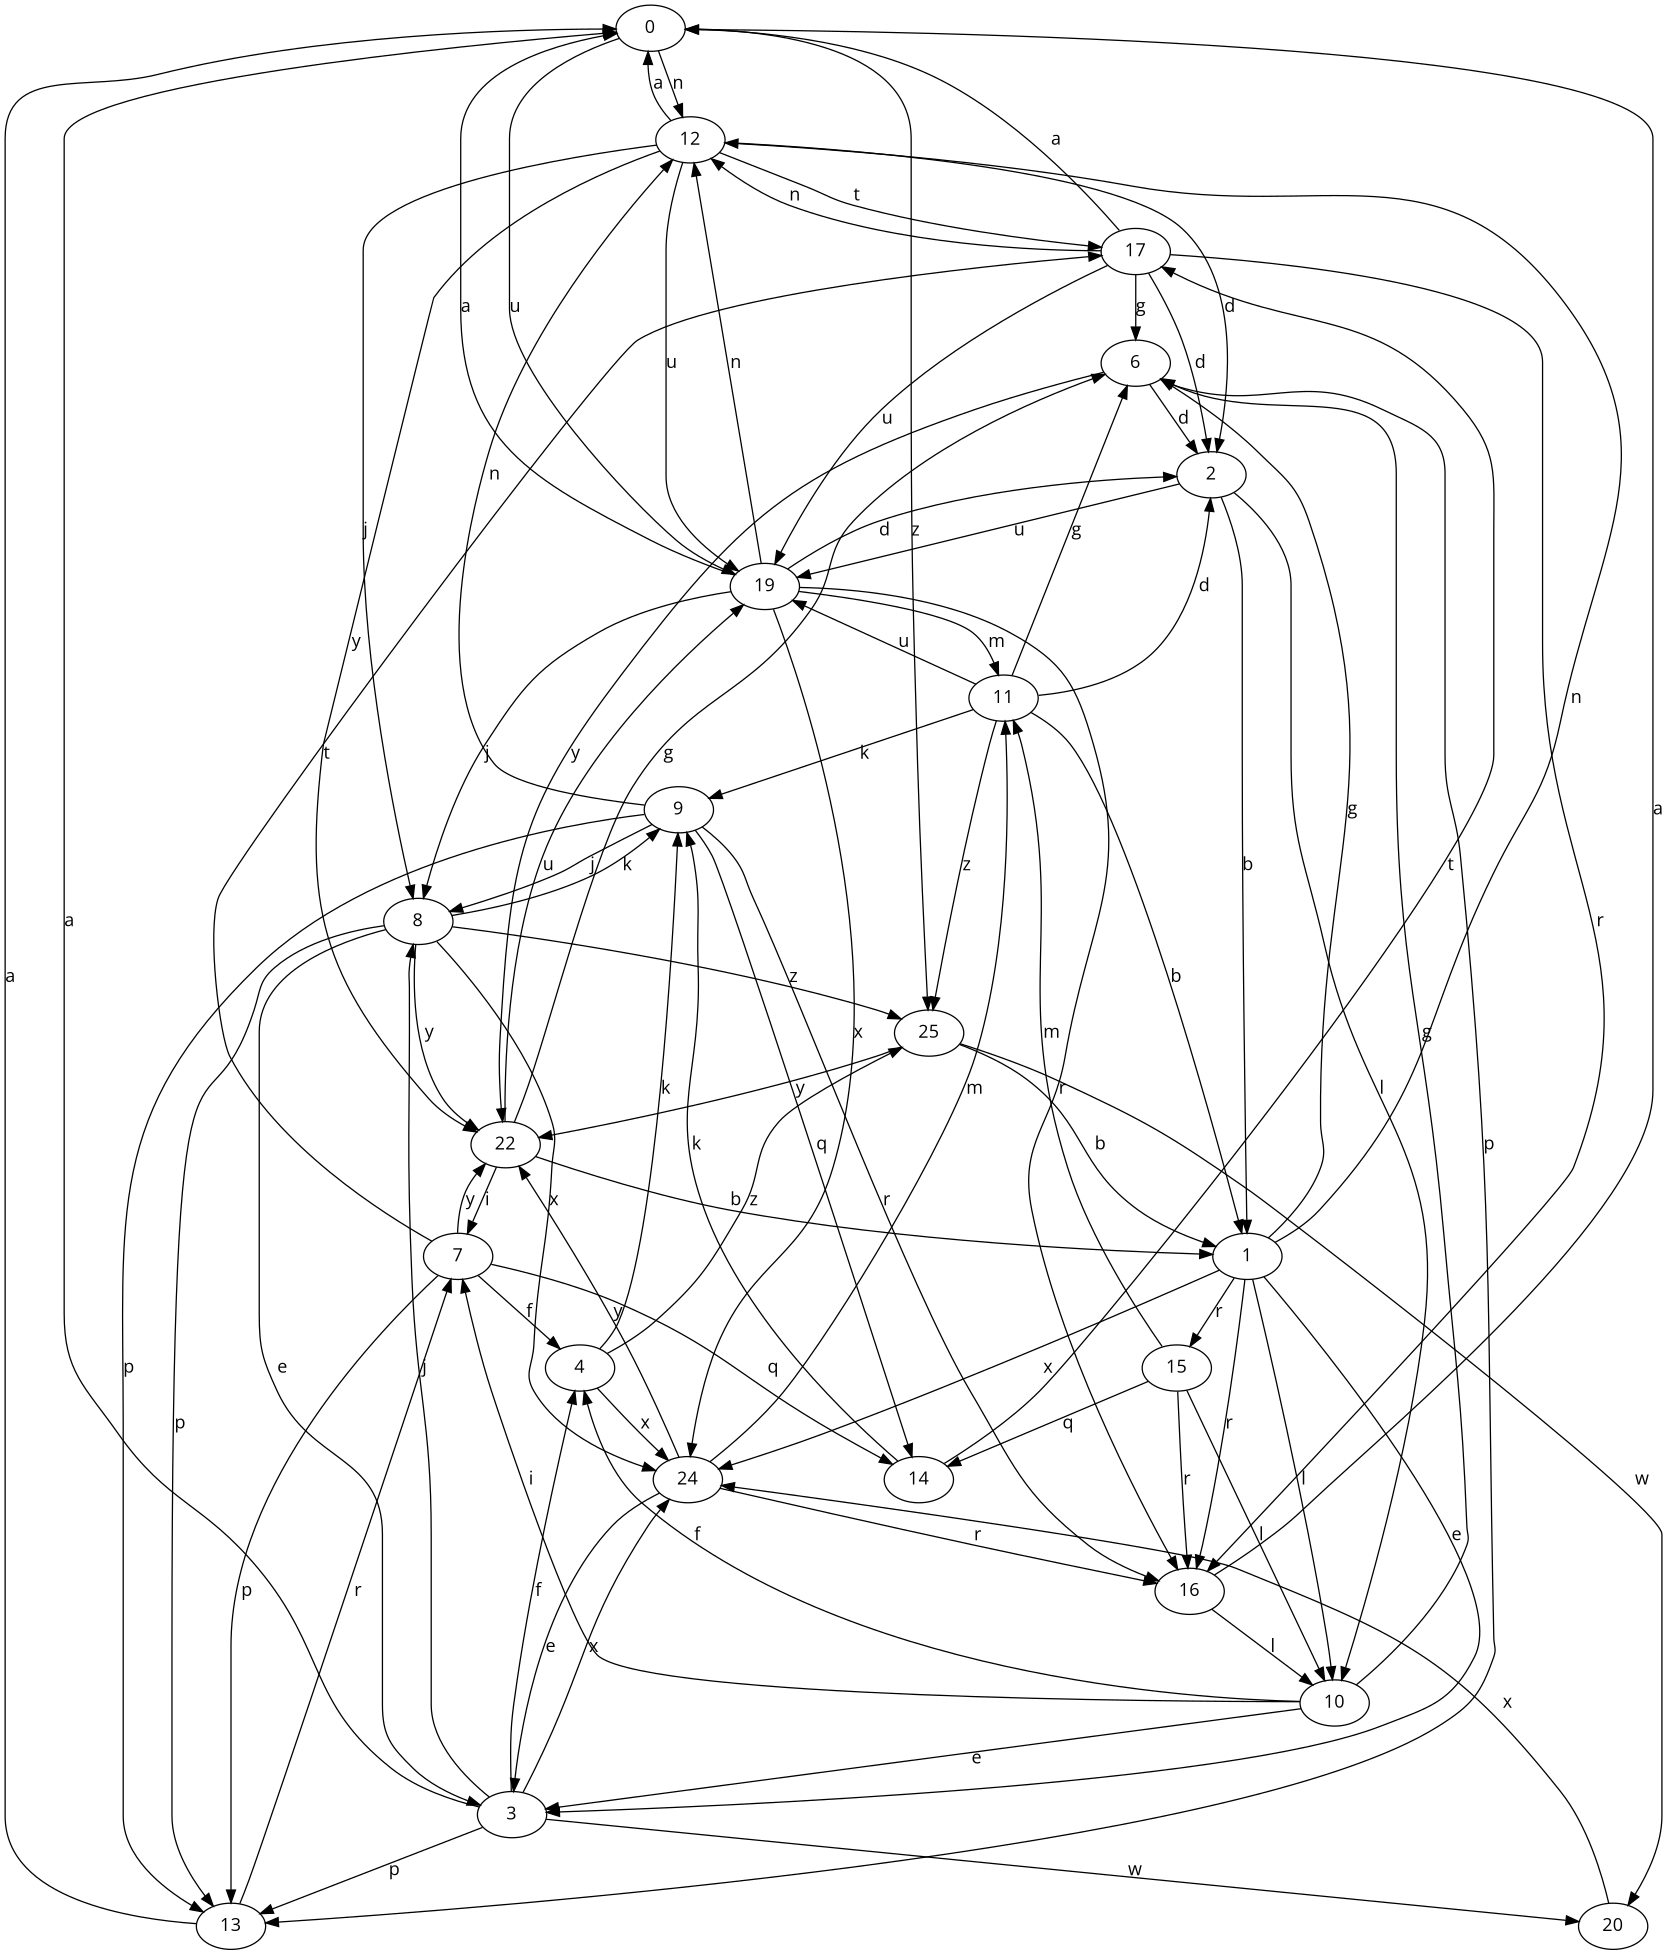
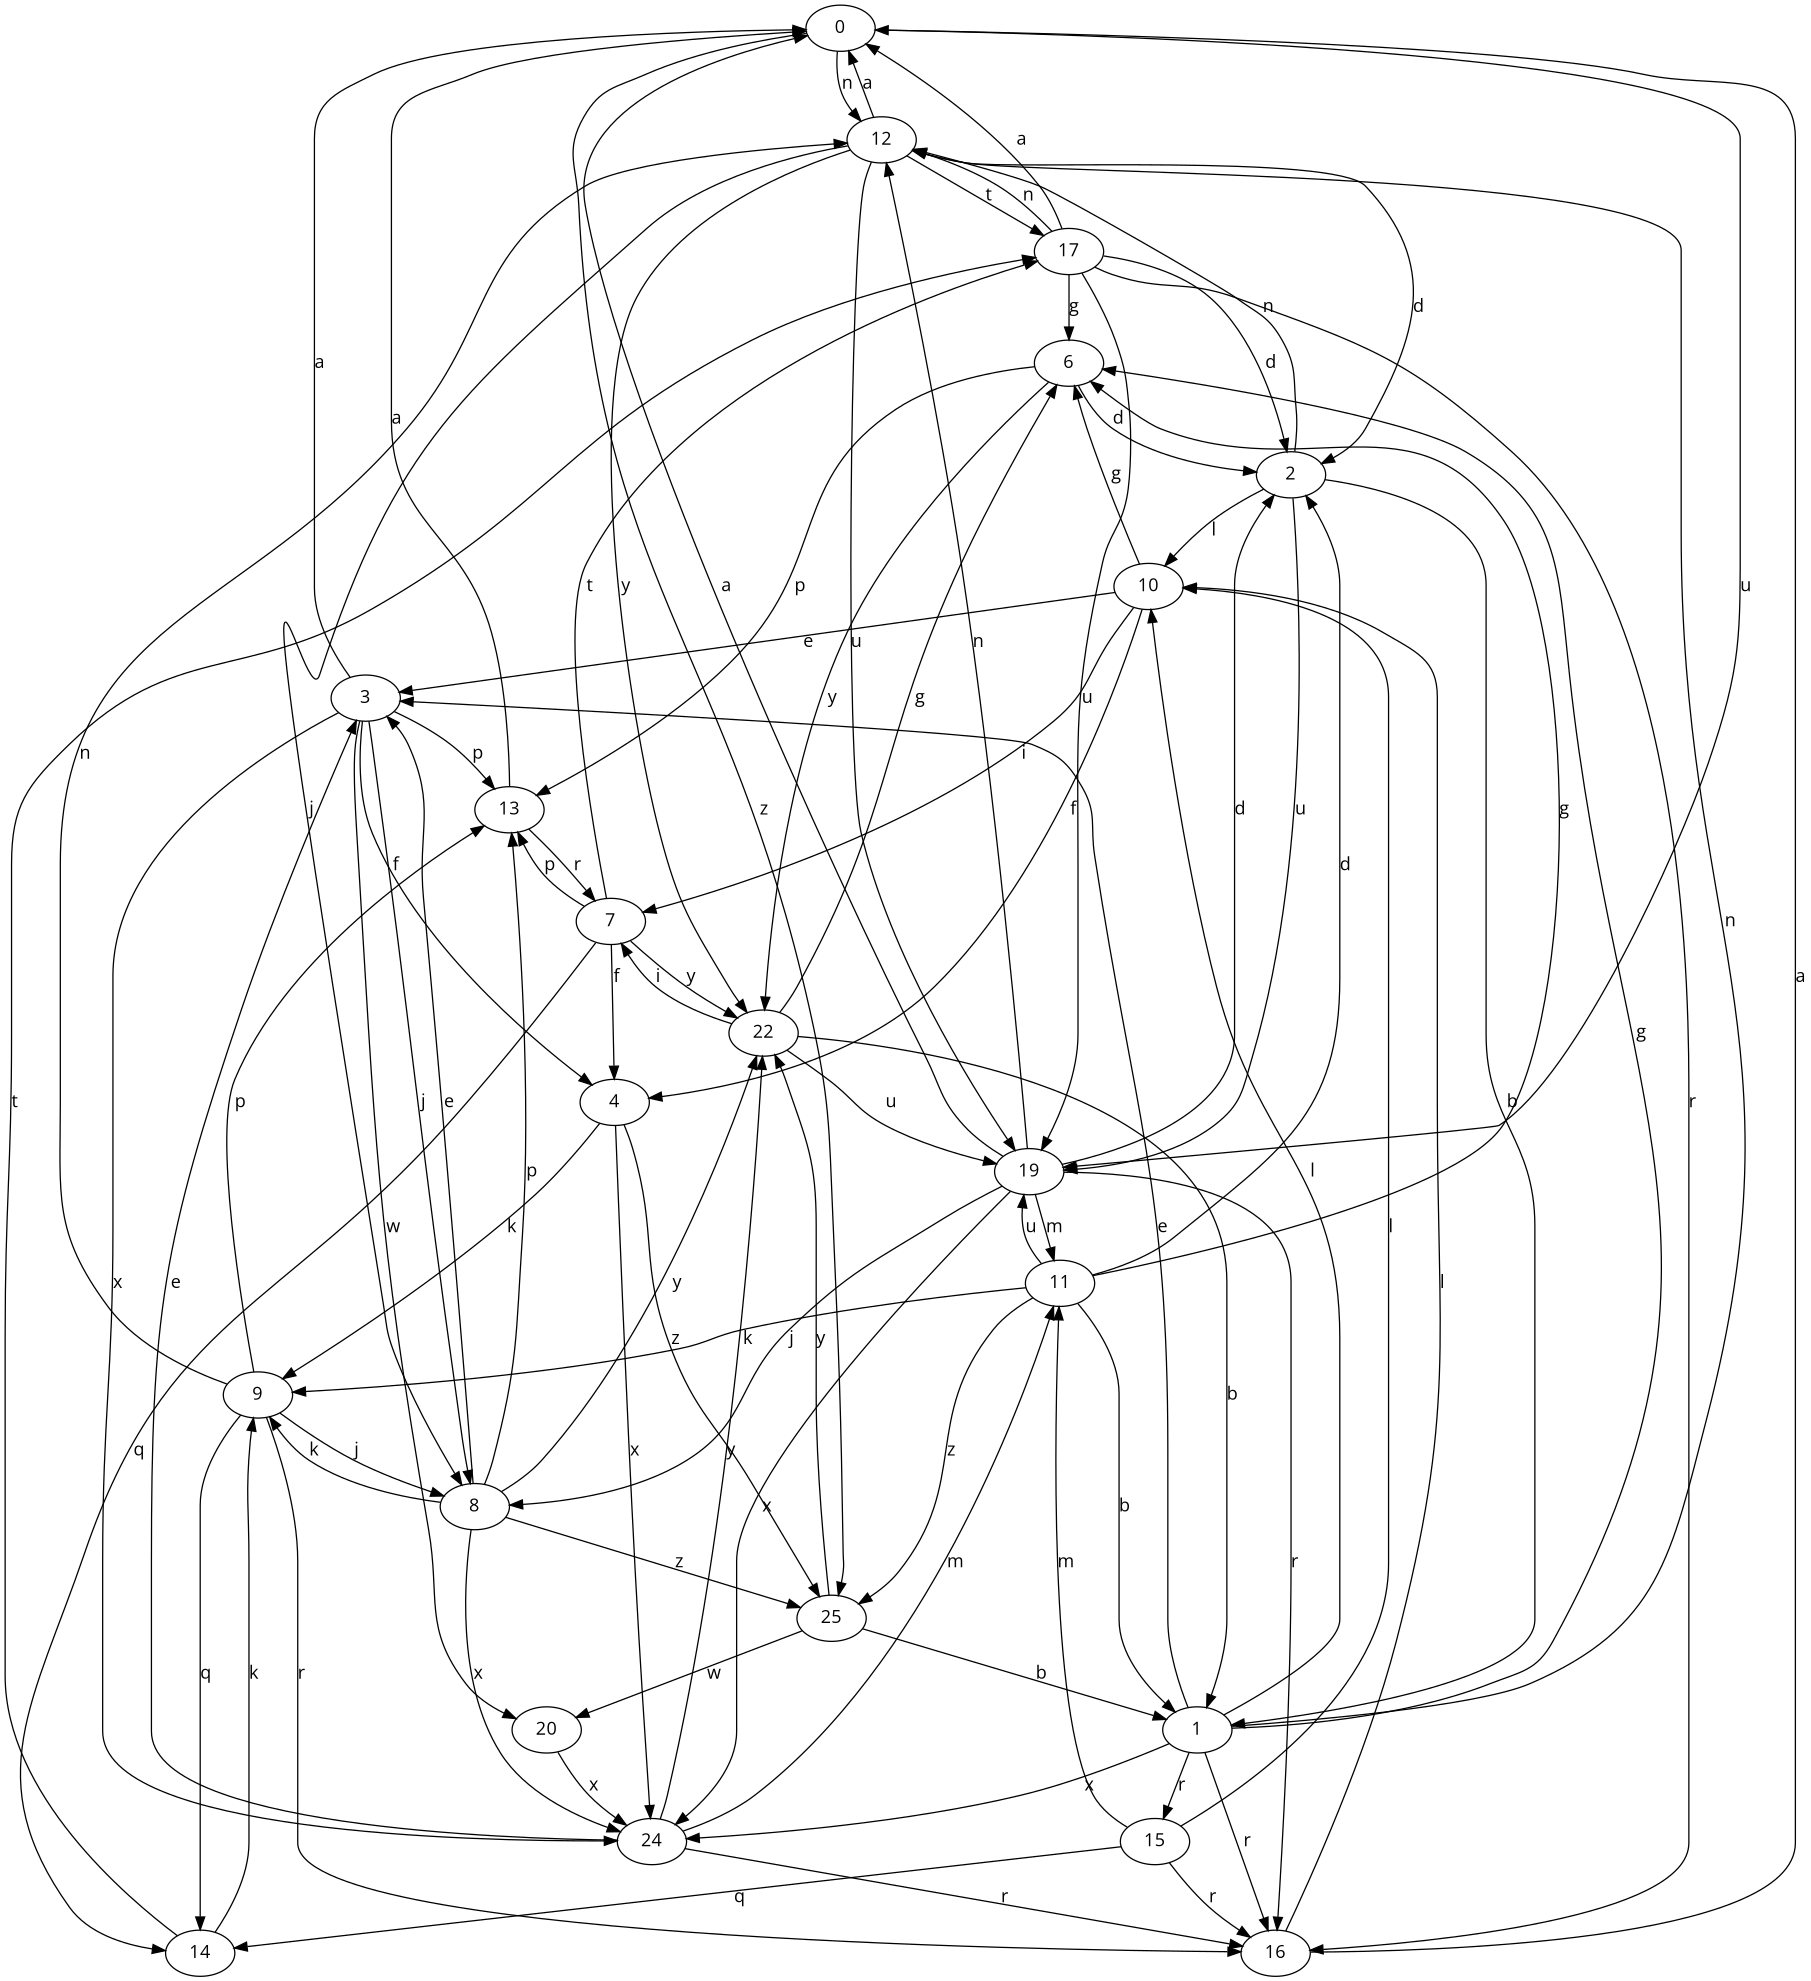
none -> (1164, 255)
